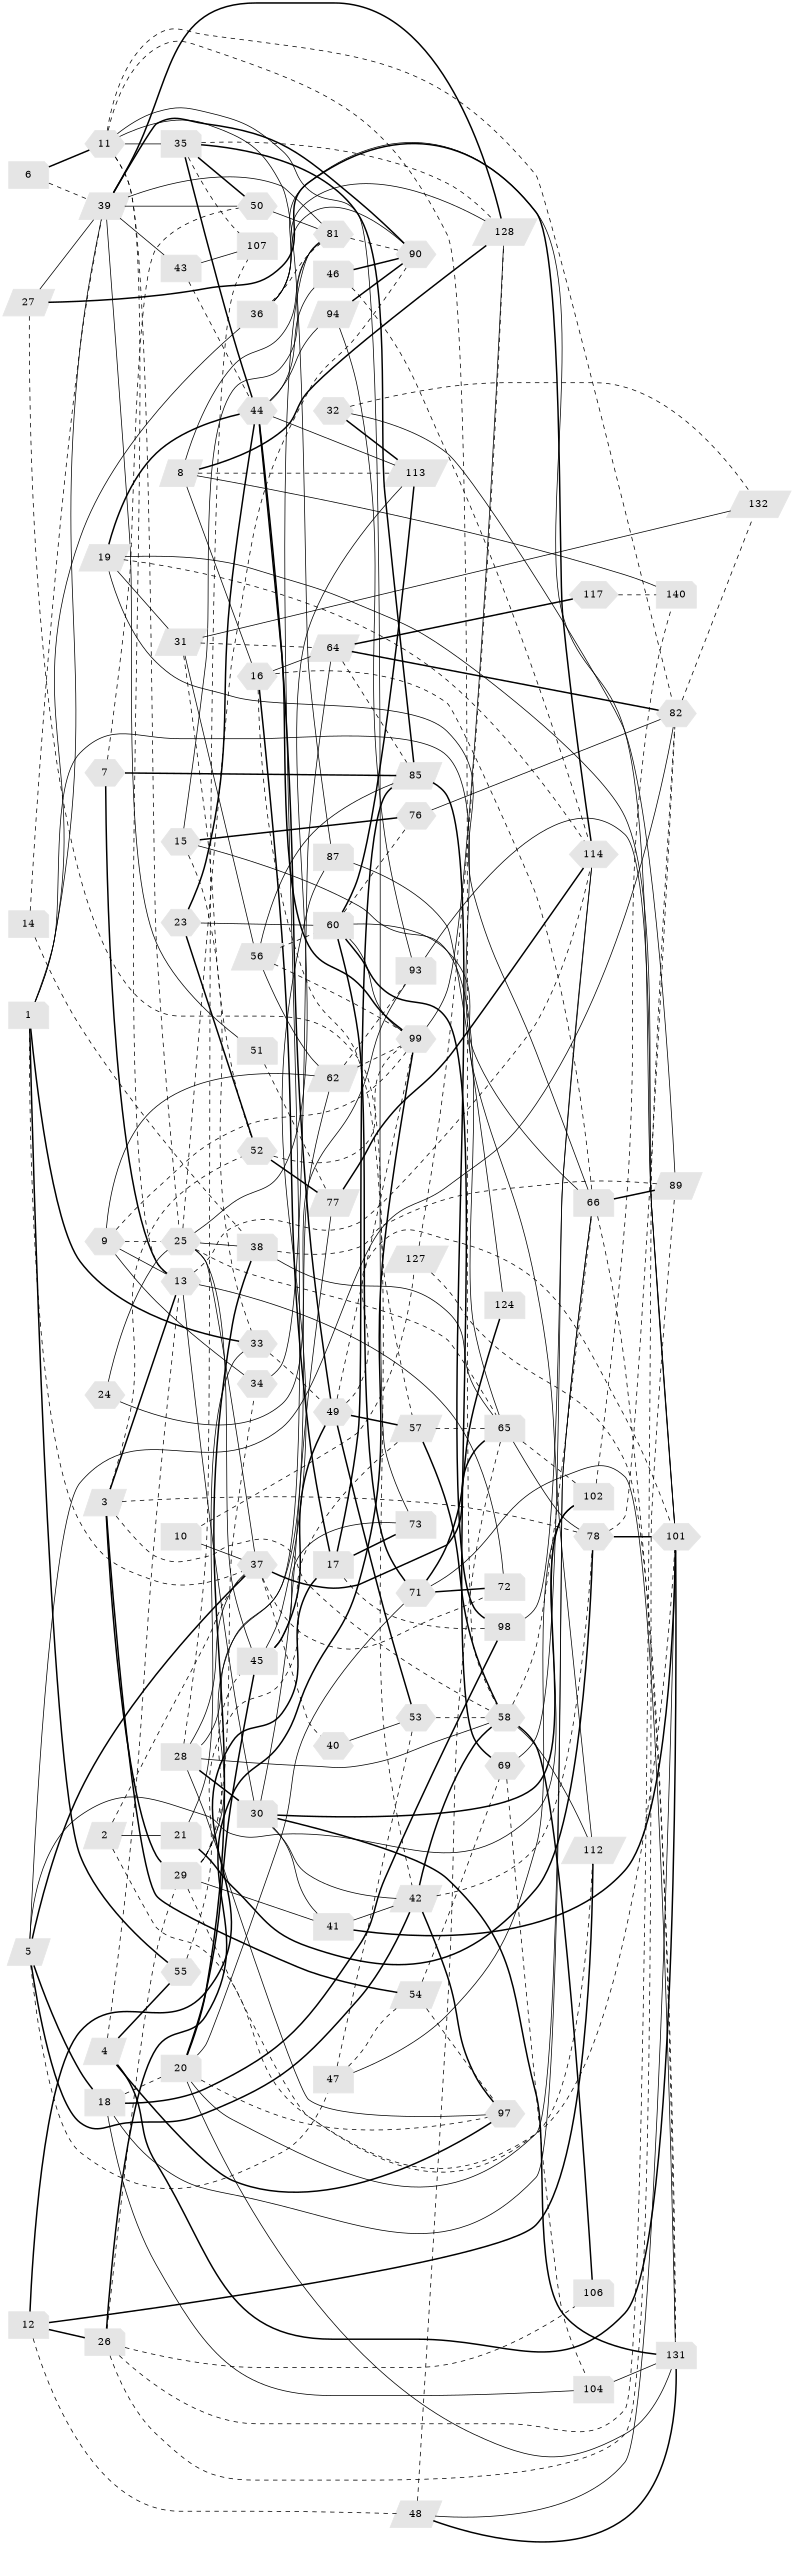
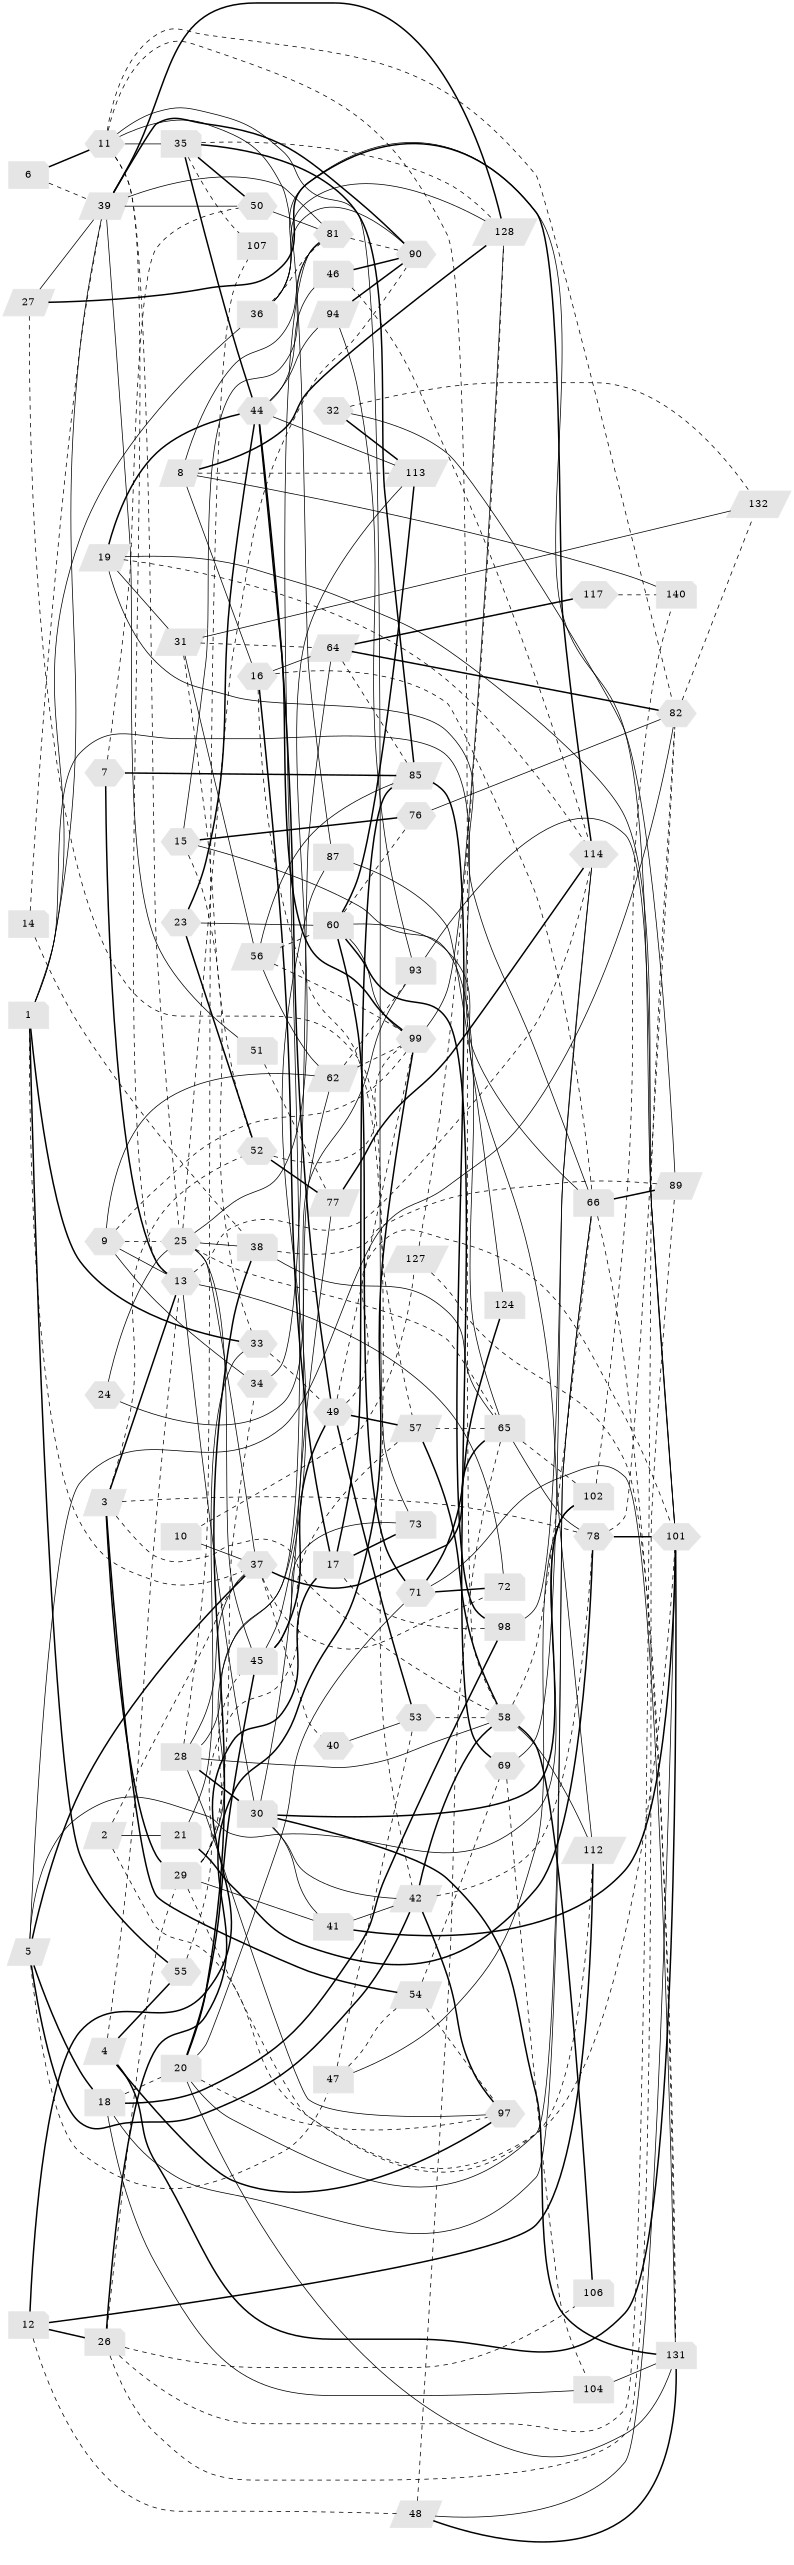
(181, 268) -> none
